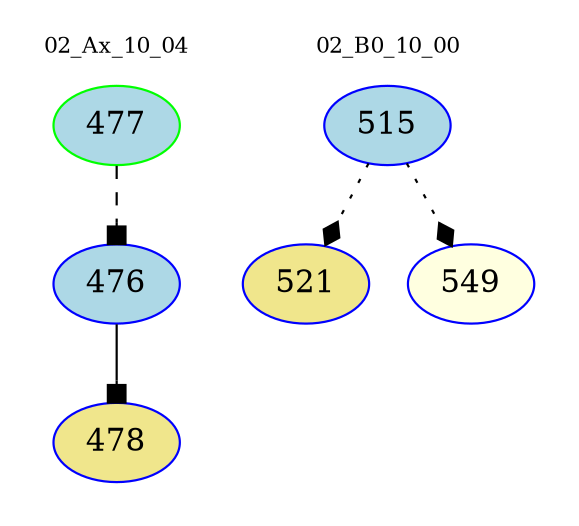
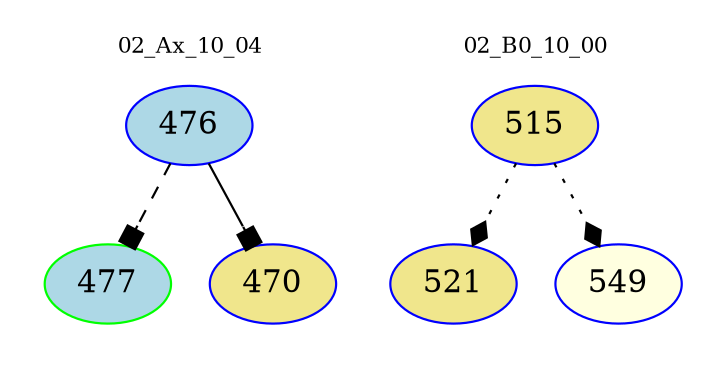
(387, 125) -> (535, 125)
(117, 194) -> (154, 194)
(117, 442) -> (273, 284)
